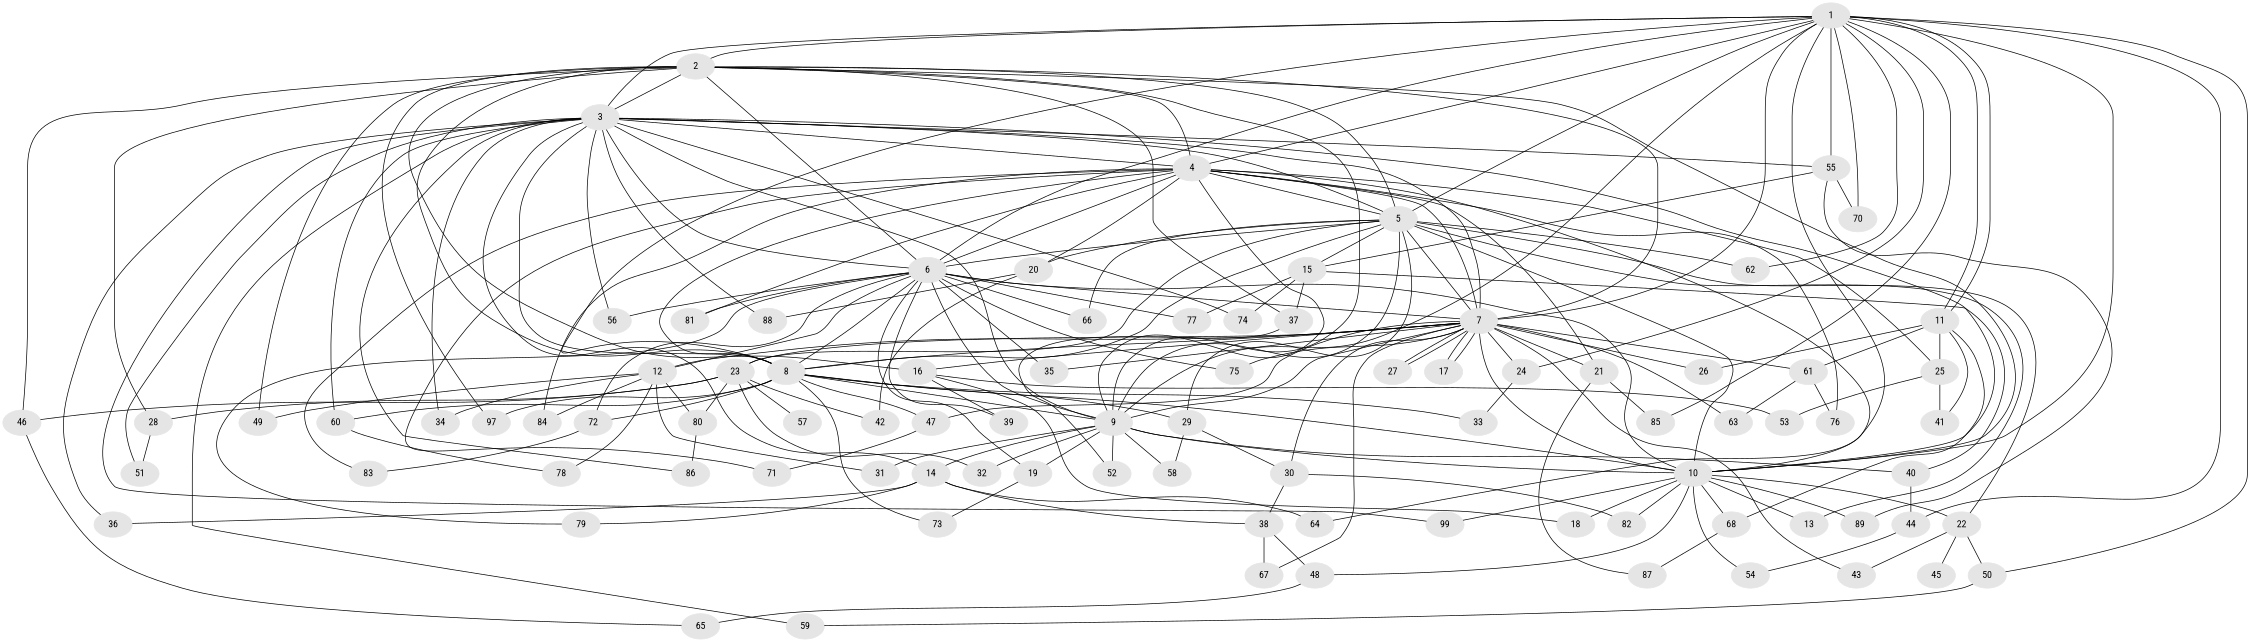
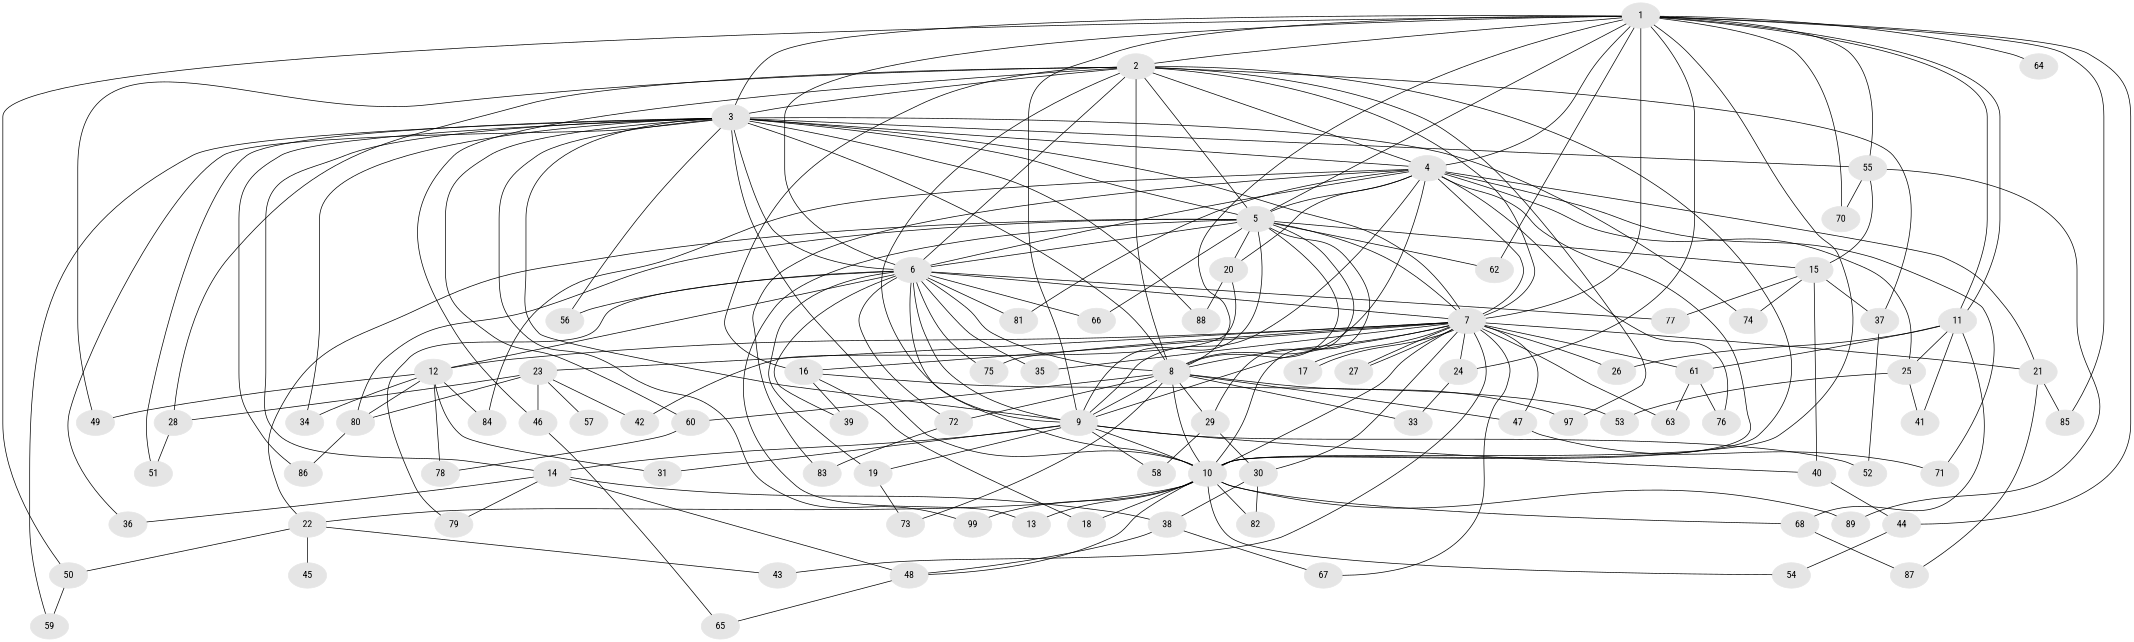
(1125, 323) -> (772, 246)
(982, 474) -> none
(1123, 499) -> (731, 525)
